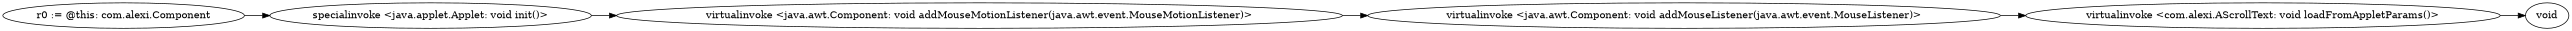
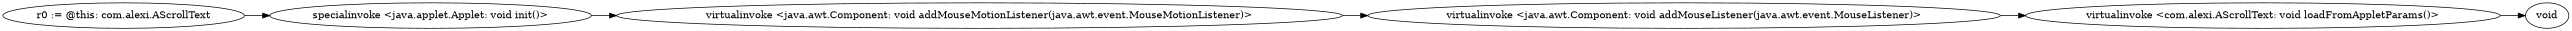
(124, 16) -> (124, 16)
